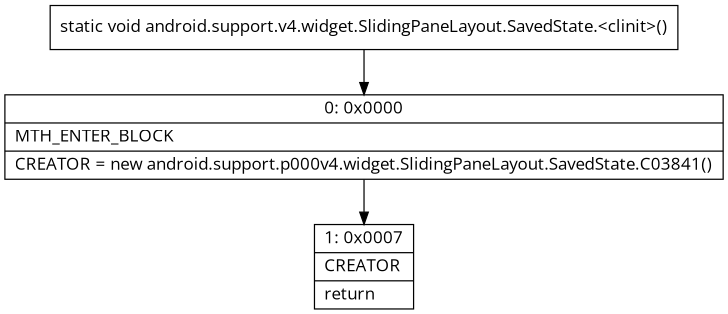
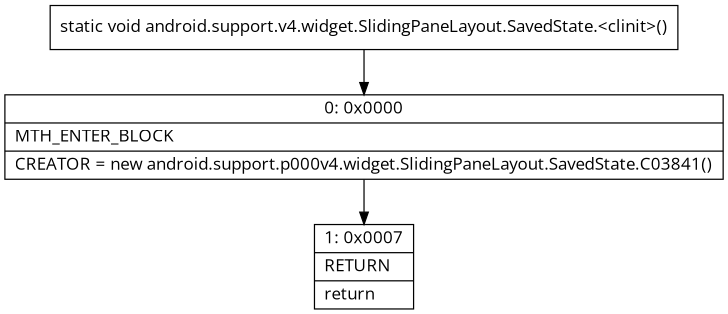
(363, 266) -> (358, 266)
